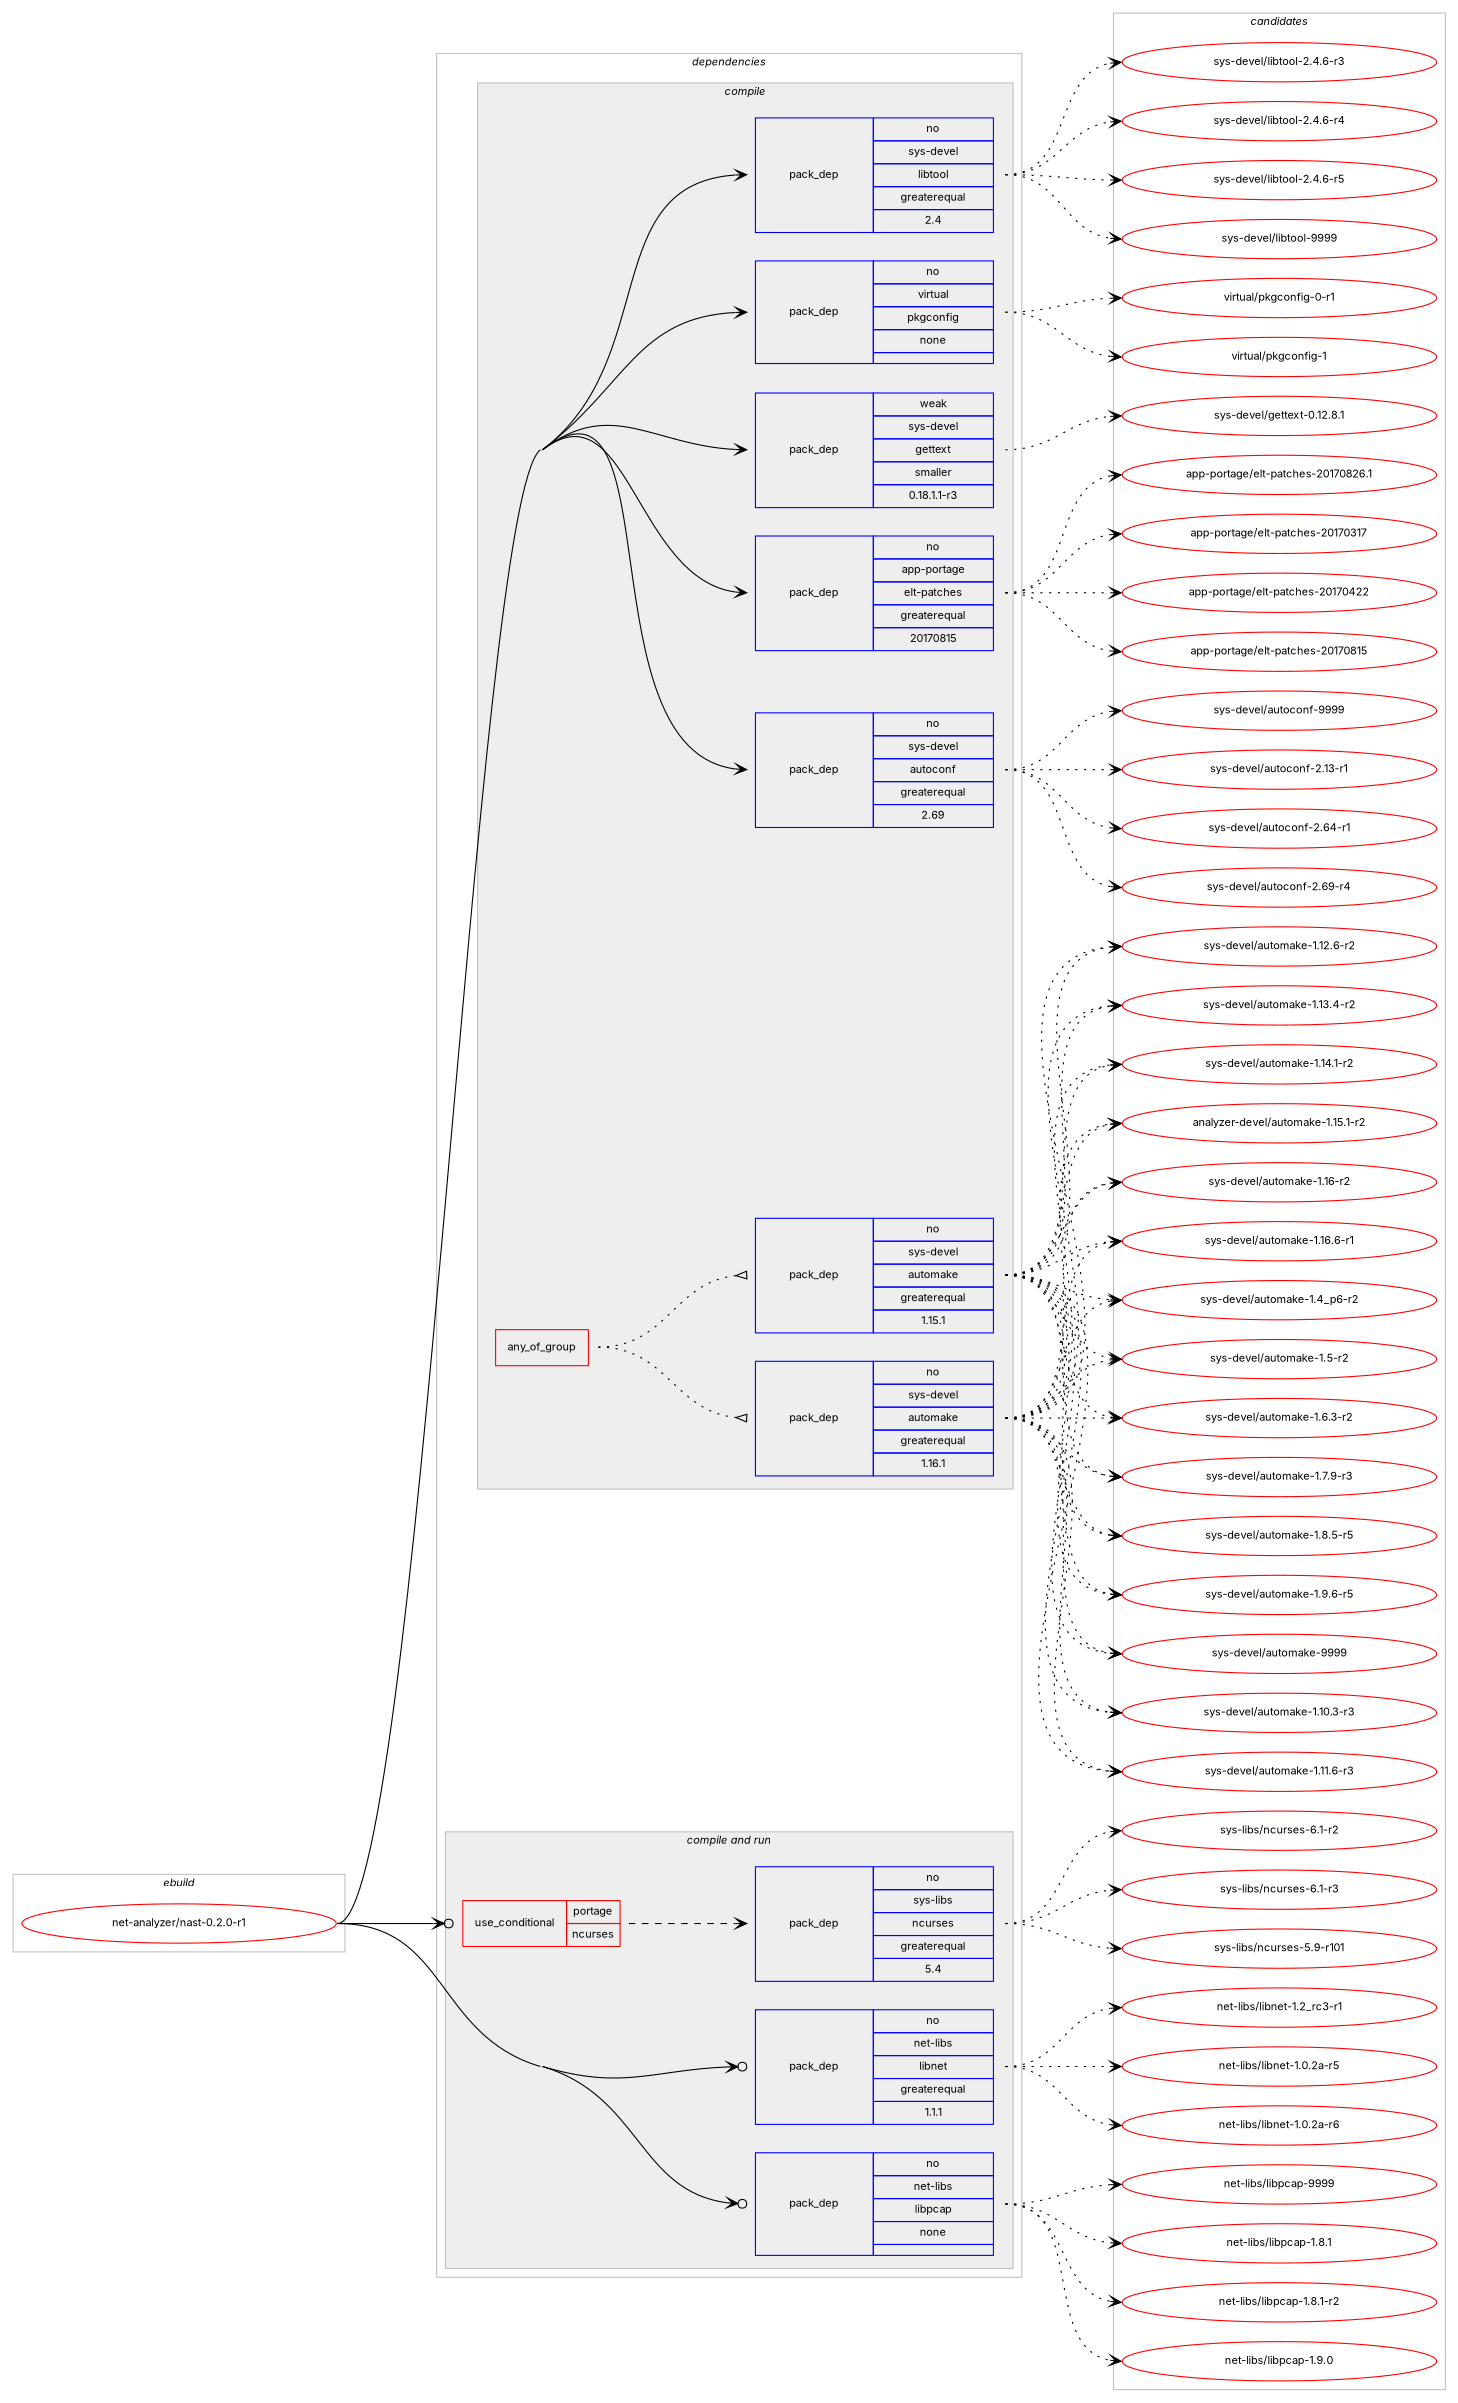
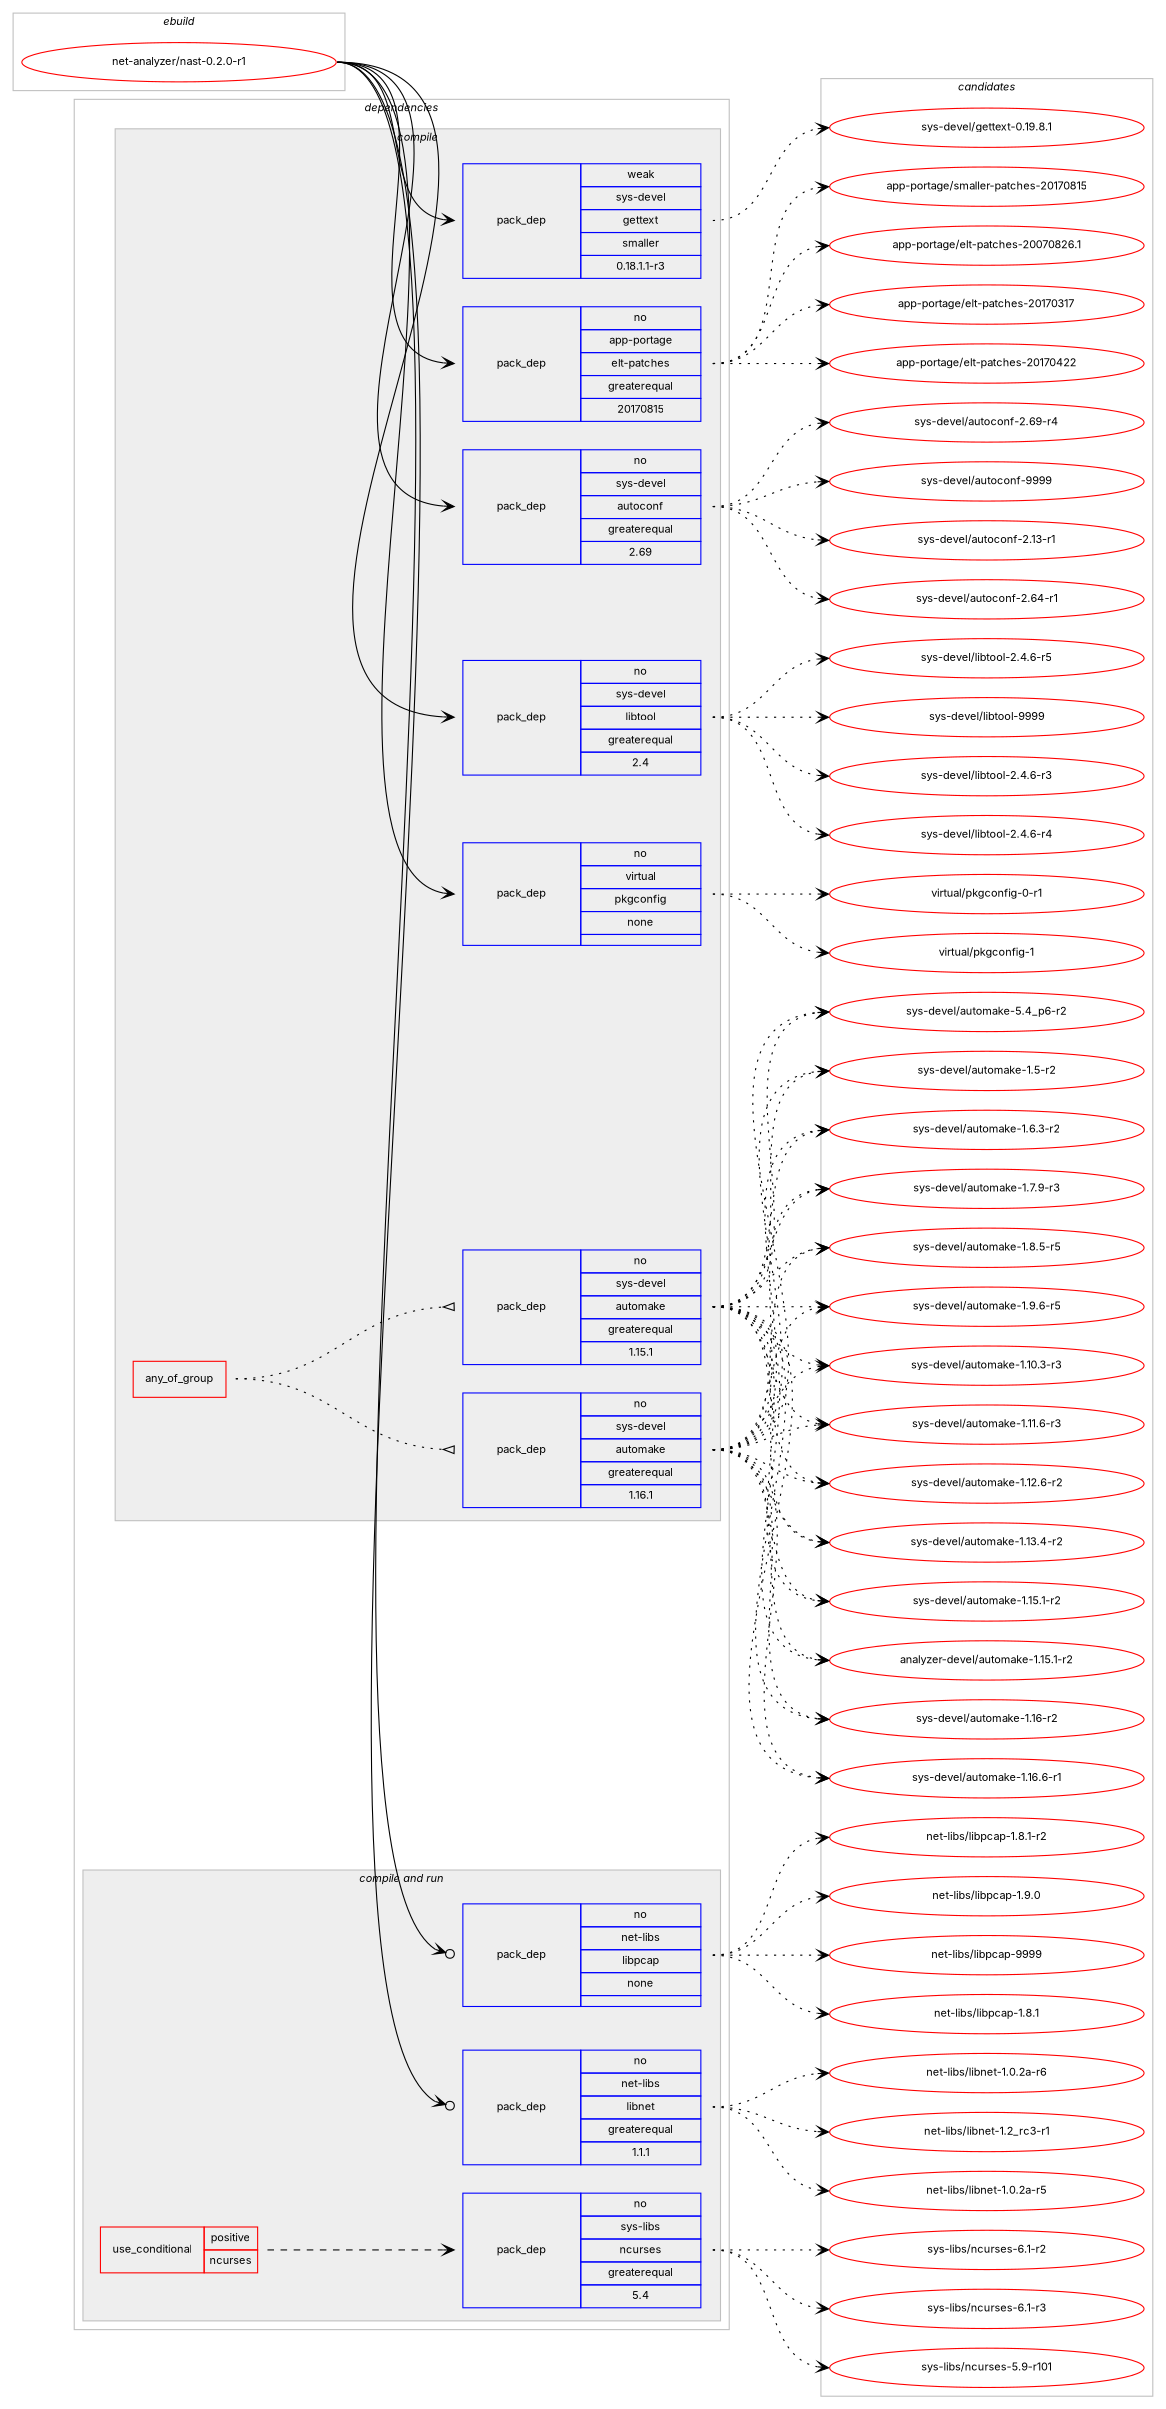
(1279, 416) -> (987, 128)
(1279, 475) -> (987, 246)
(1279, 652) -> (987, 187)
(1279, 1064) -> (987, 1601)
(1279, 1300) -> (987, 1012)
(1279, 1654) -> none
(593, 1912) -> (231, 2238)
(385, 1924) -> none
